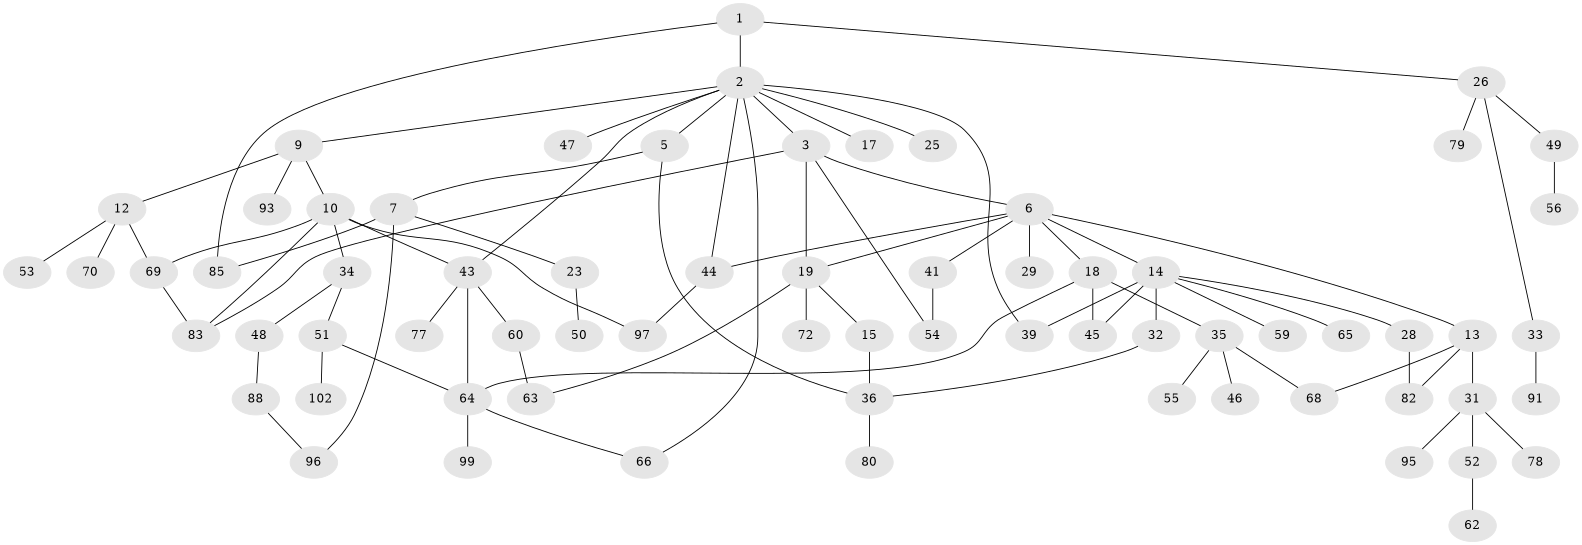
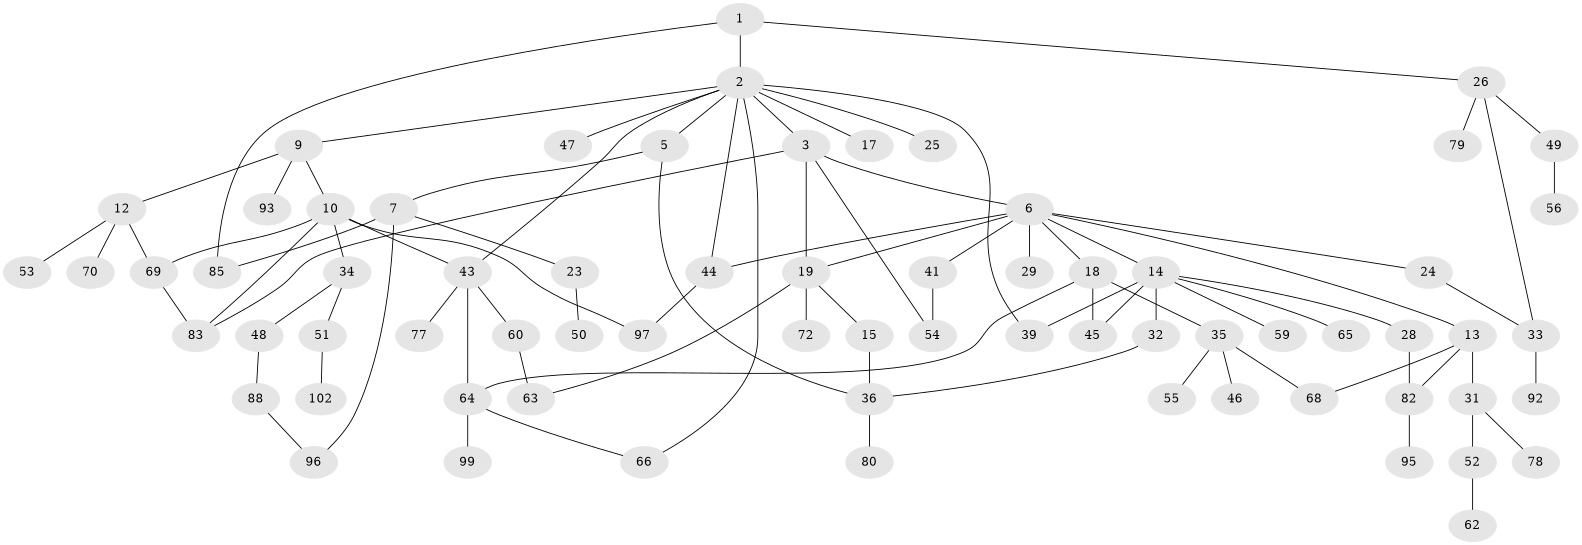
none -> (1429, 273)
(395, 368) -> none
(1536, 399) -> (1536, 399)
(1441, 431) -> (1409, 431)
